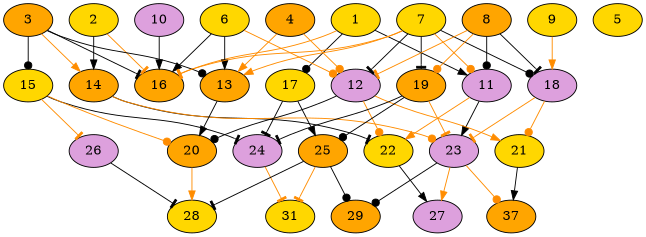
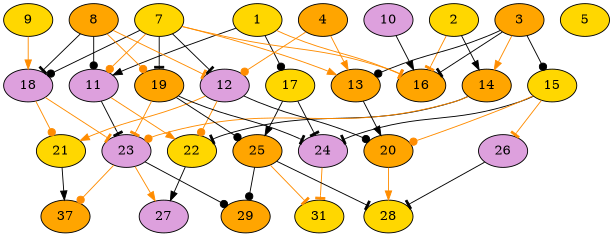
(225, 20) -> none
(472, 114) -> (109, 116)
